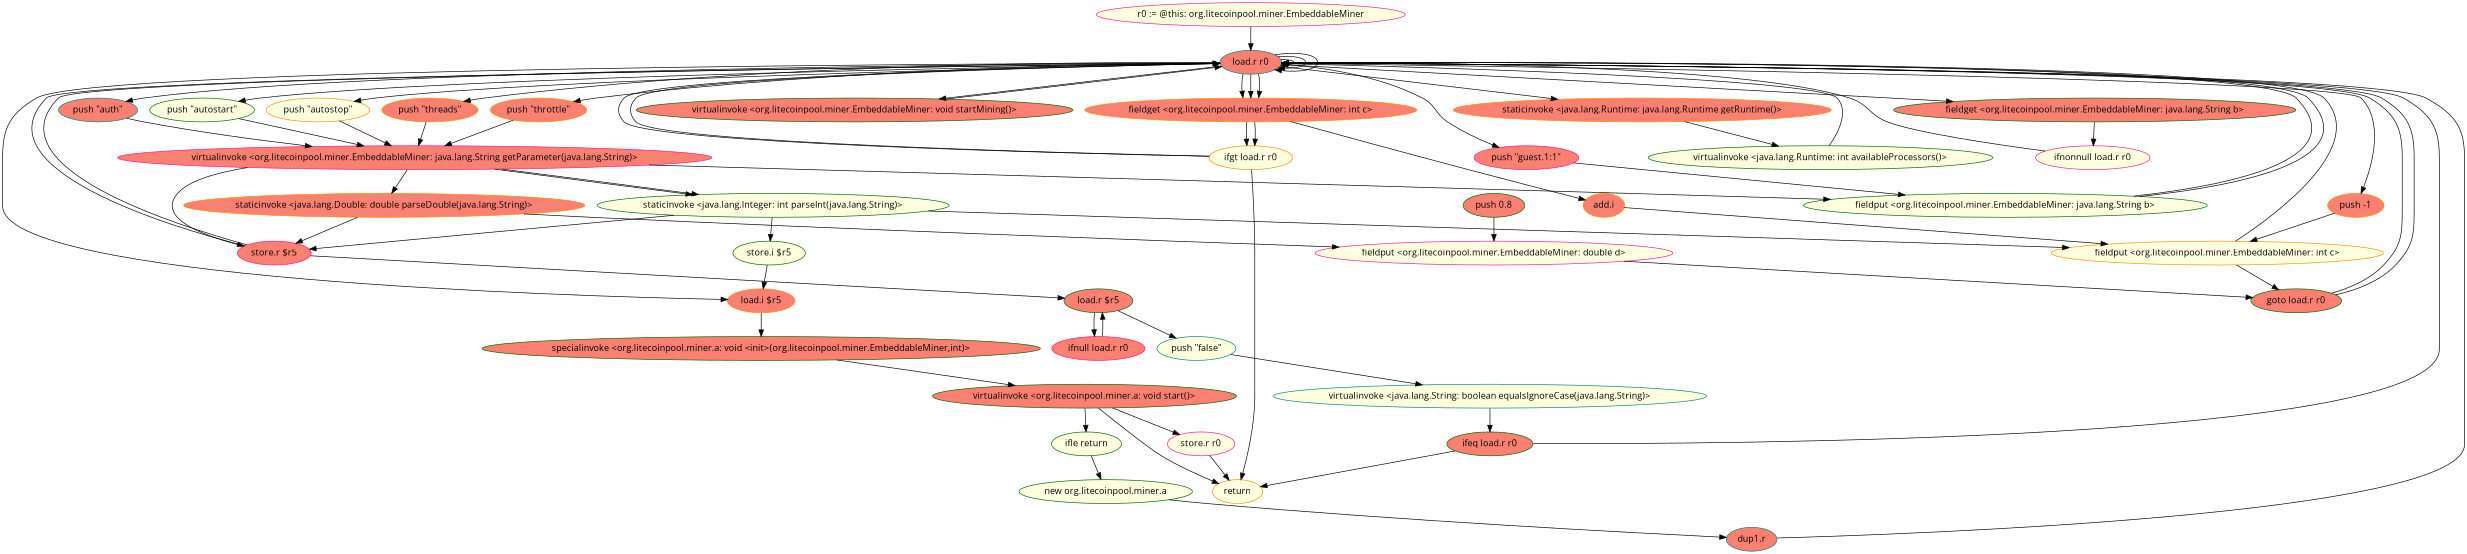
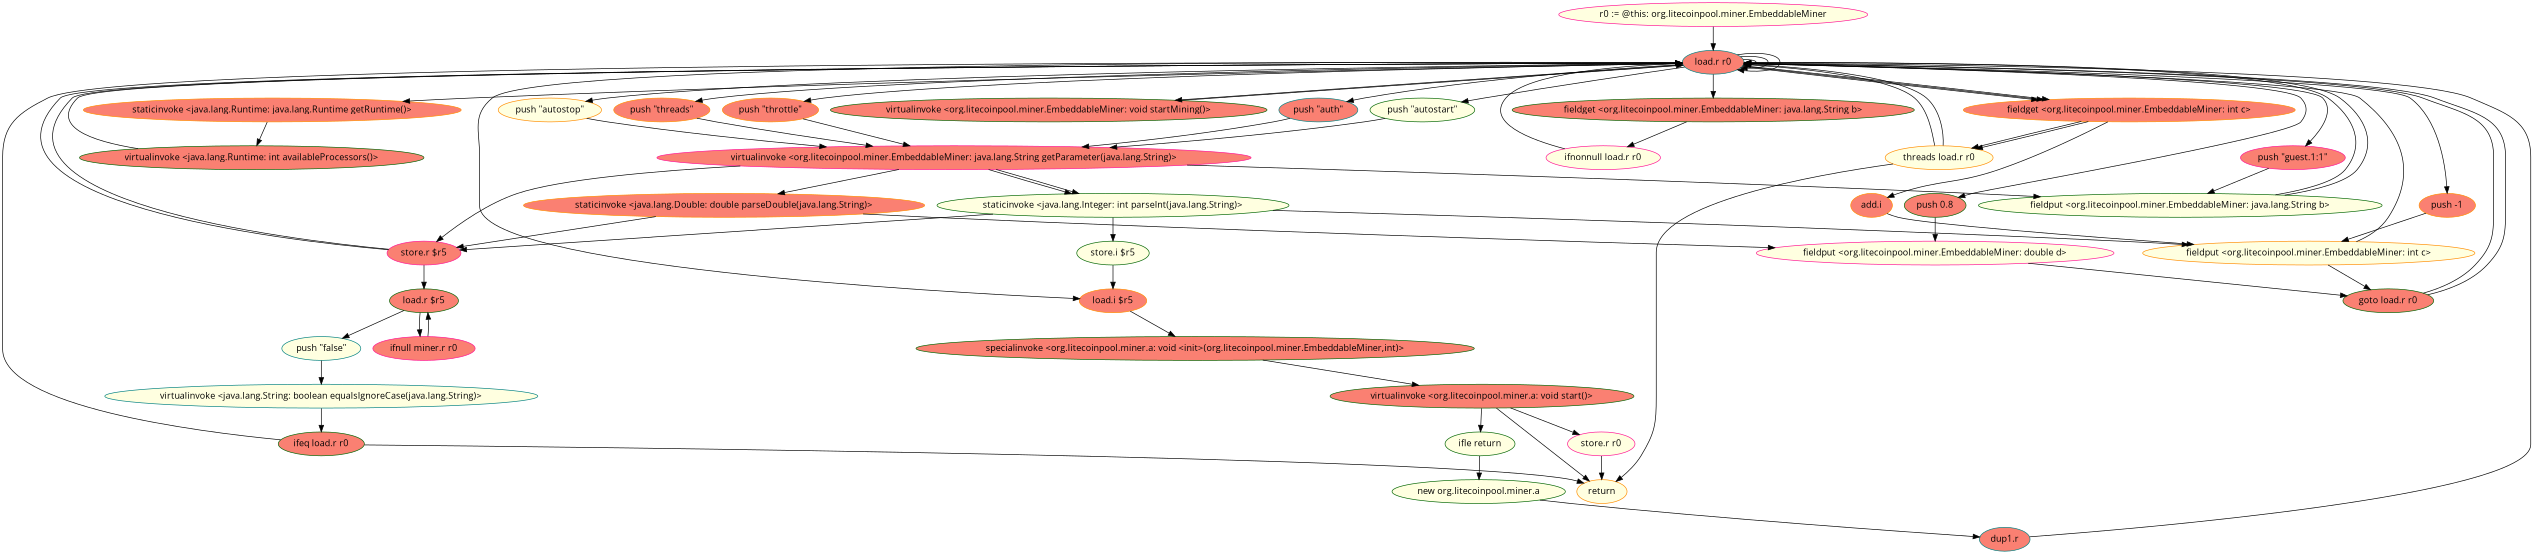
none -> (2300, 98)
(1251, 158) -> (1939, 158)
(1821, 158) -> (252, 158)
(1098, 348) -> (424, 348)
